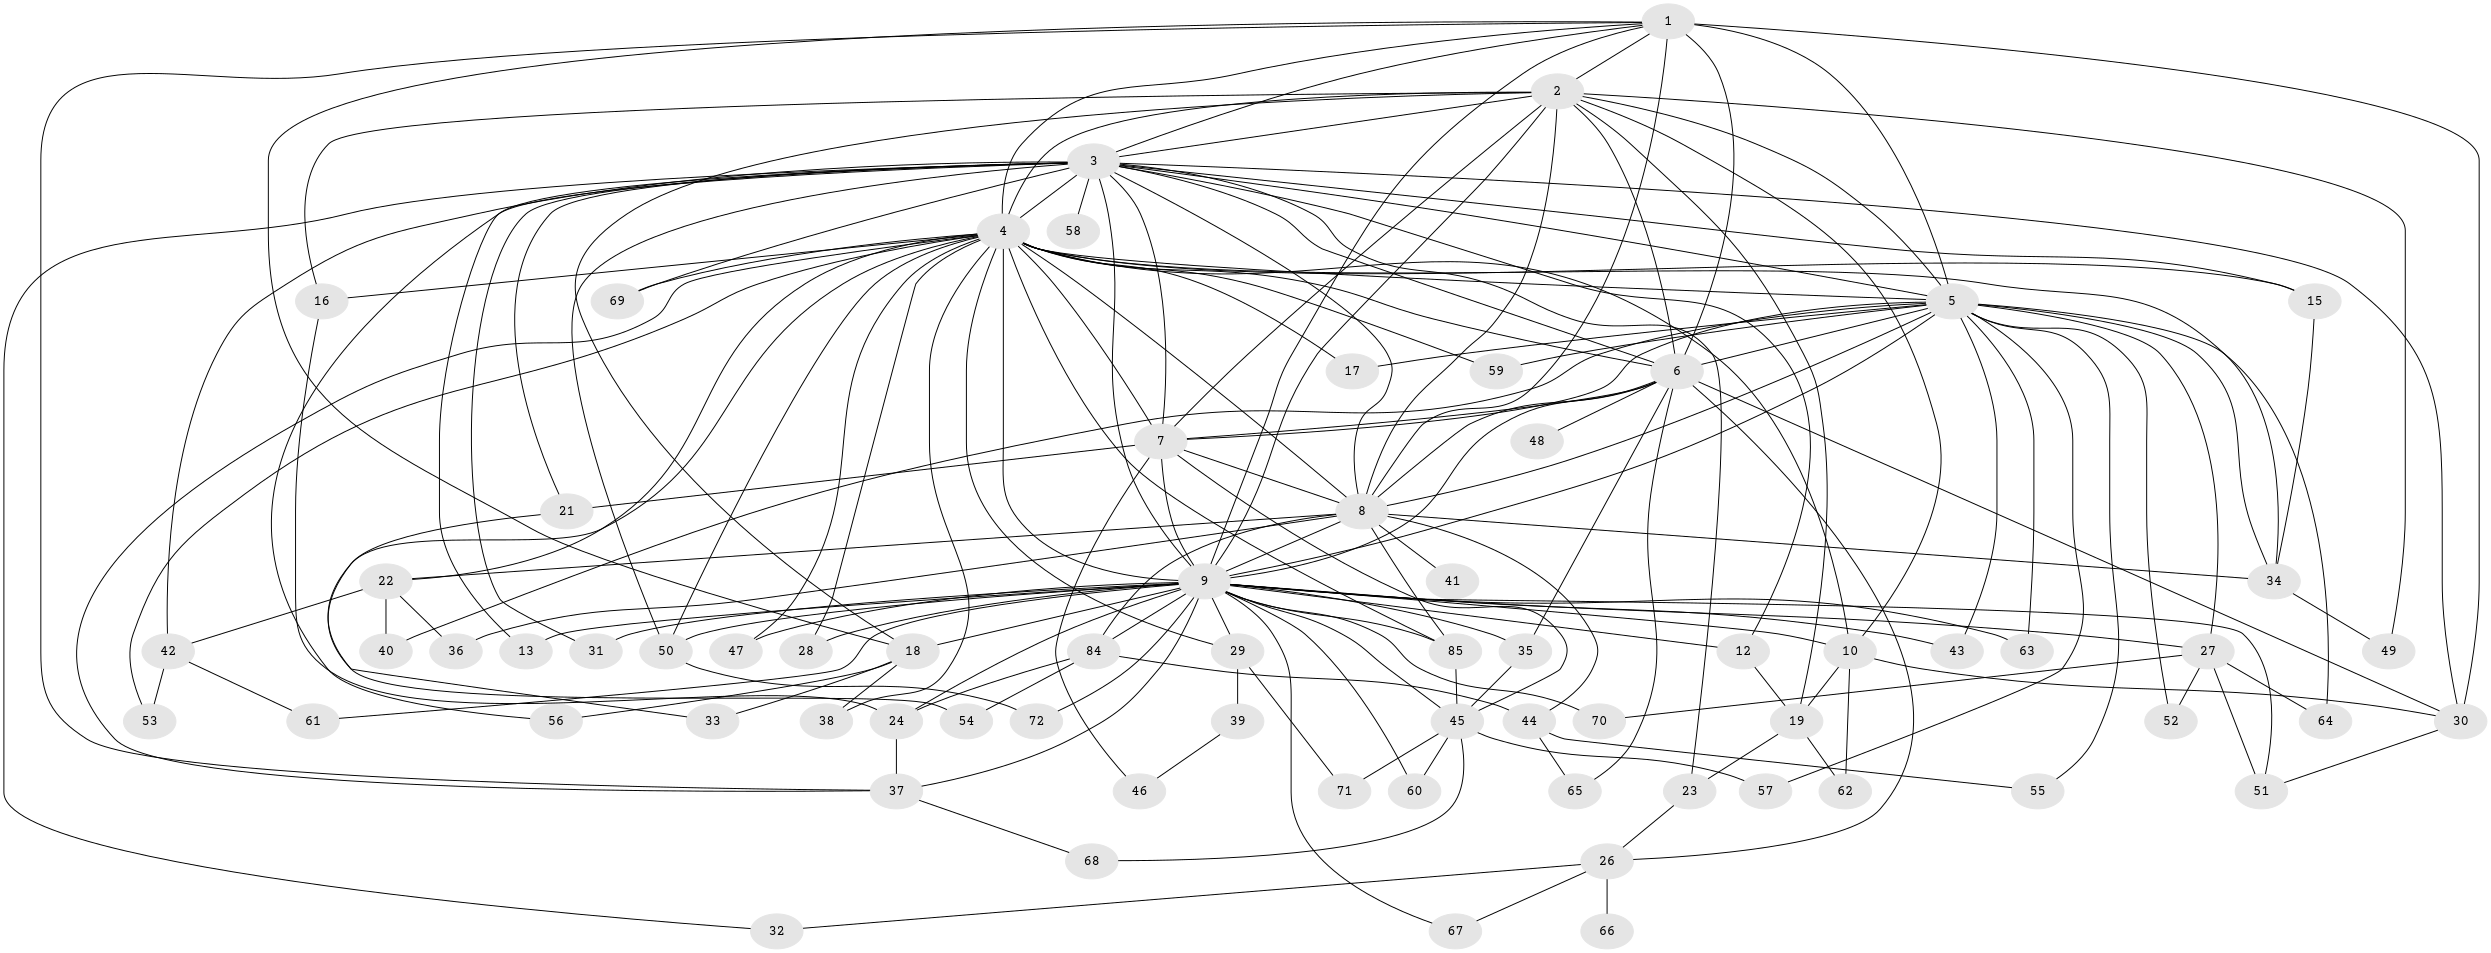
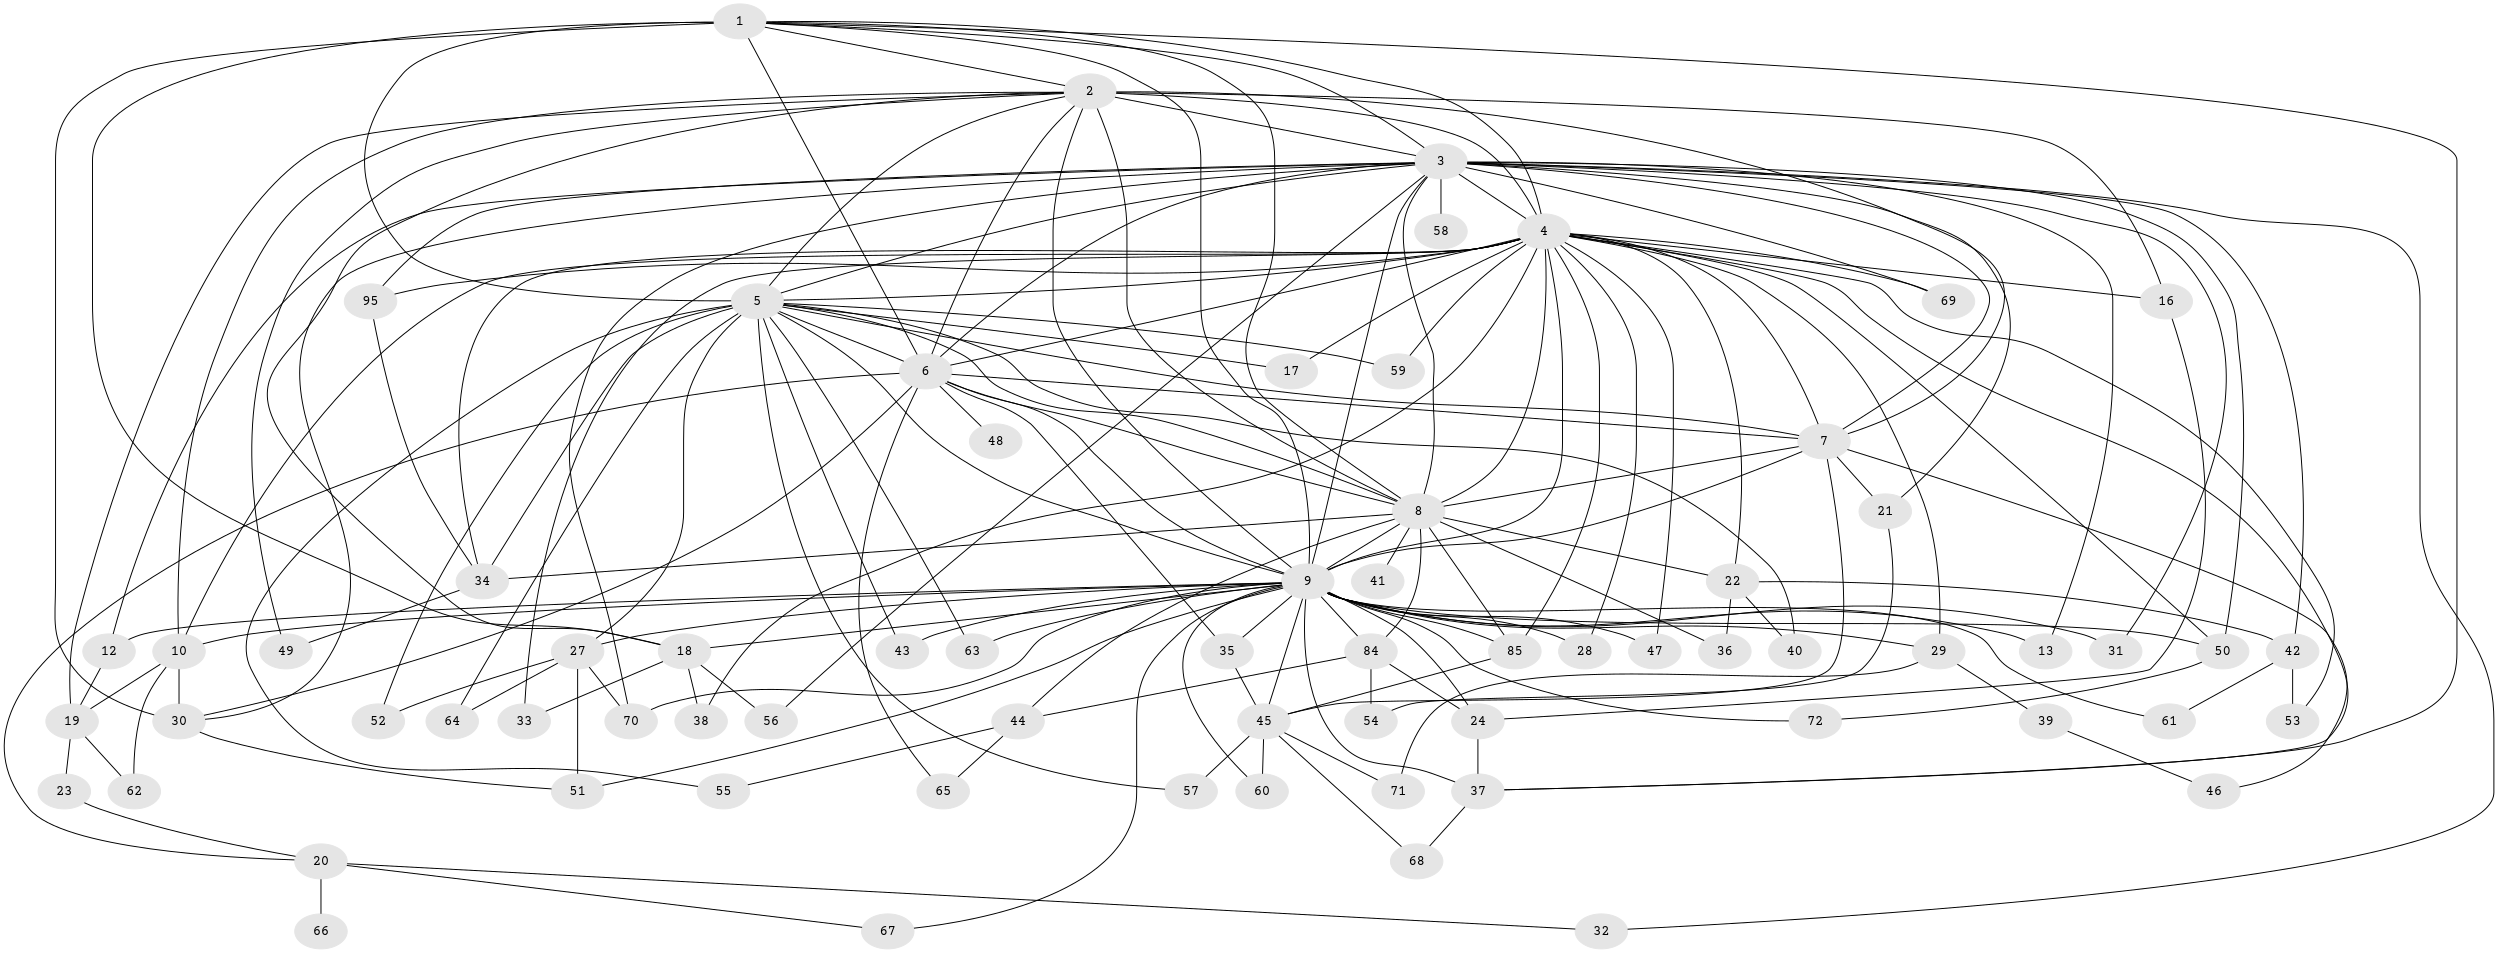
(2315, 301) -> (371, 301)
(1614, 326) -> (837, 228)
(1607, 861) -> (321, 861)
